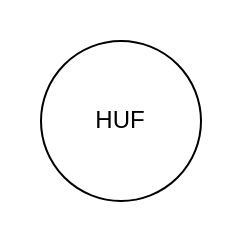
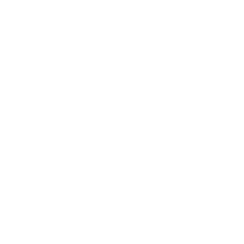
(121, 121) -> none
